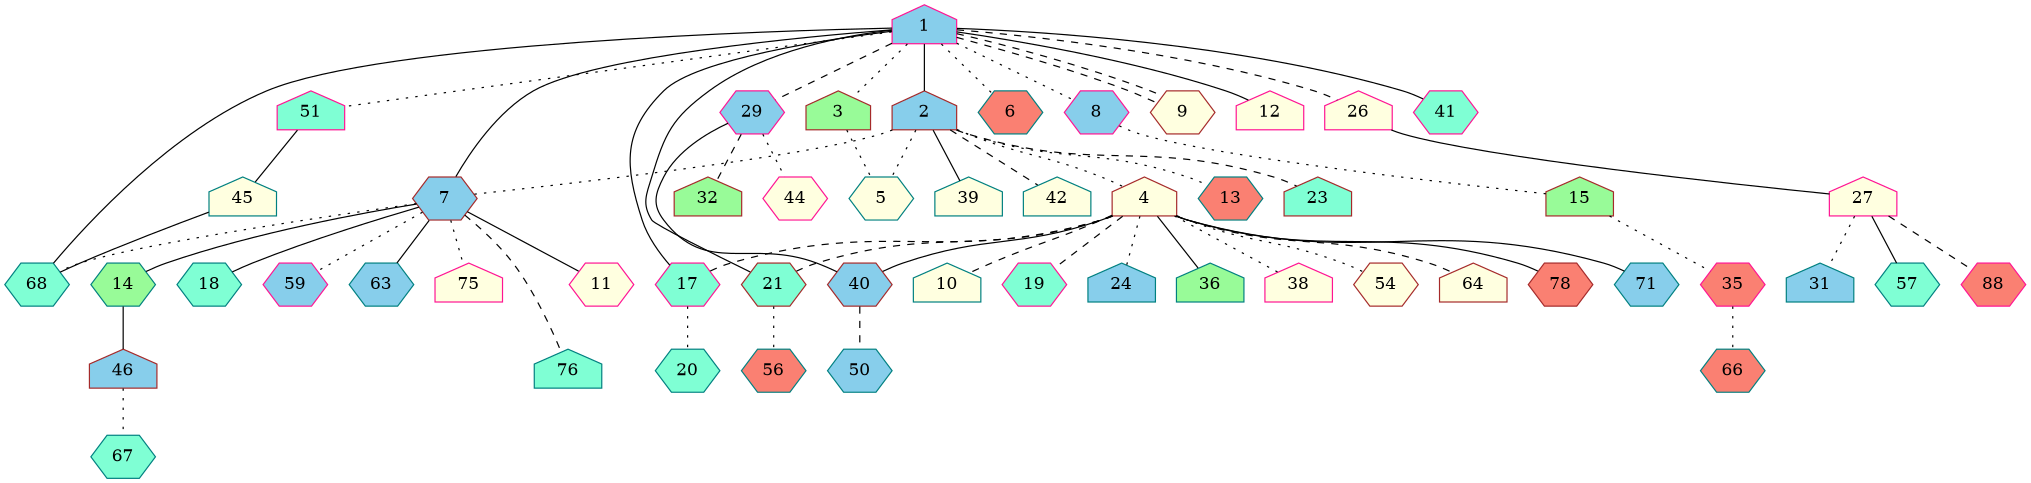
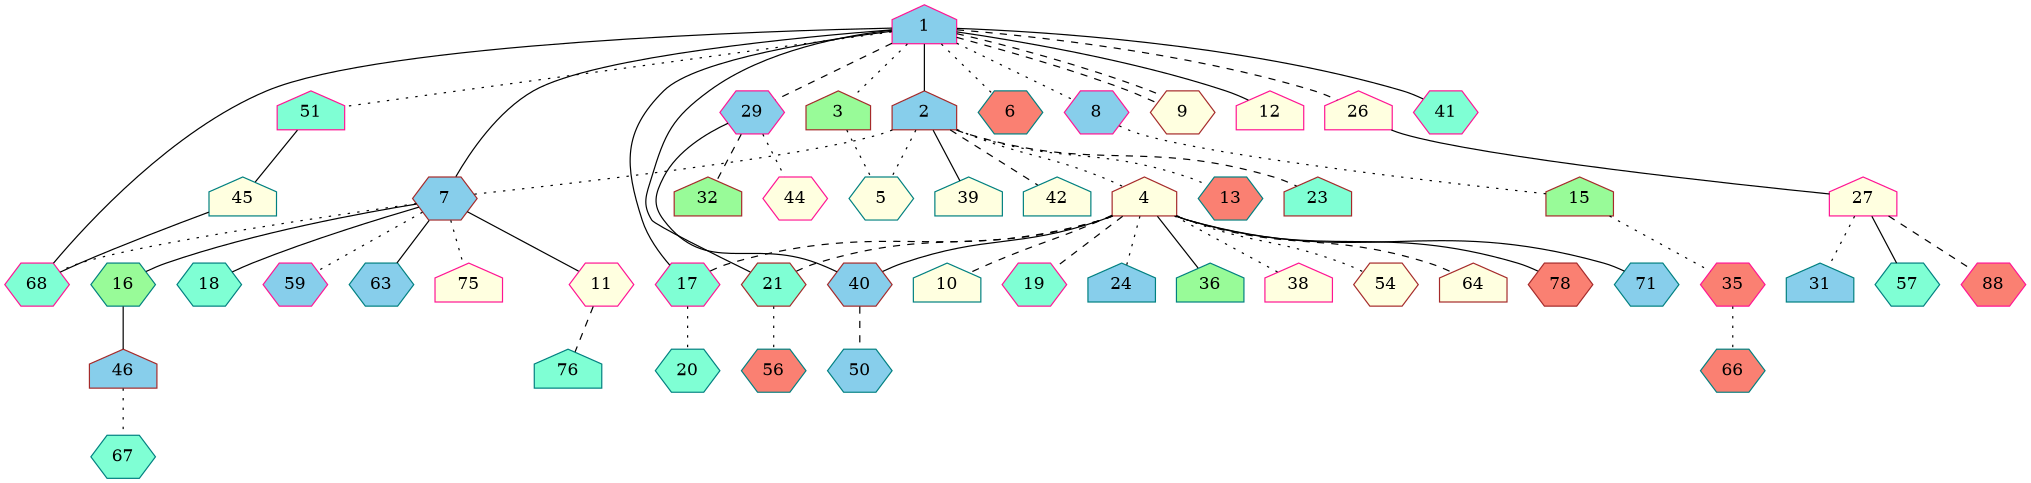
(522, 277) -> (584, 329)
(37, 285) -> (37, 285)
(123, 285) -> (123, 285)
